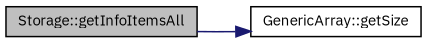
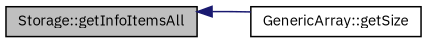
(216, 32) -> (232, 12)
